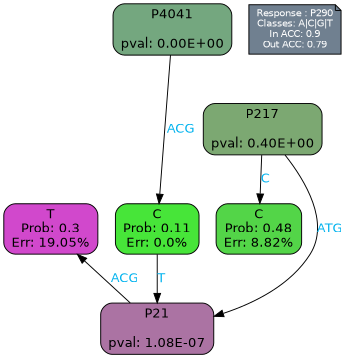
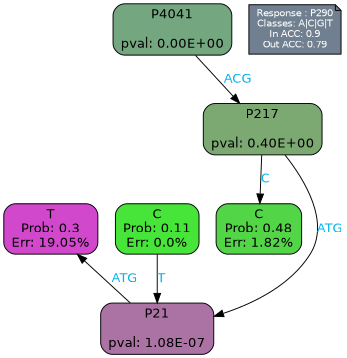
(165, 125) -> (214, 76)
(259, 229) -> (259, 229)
(125, 279) -> (125, 279)
